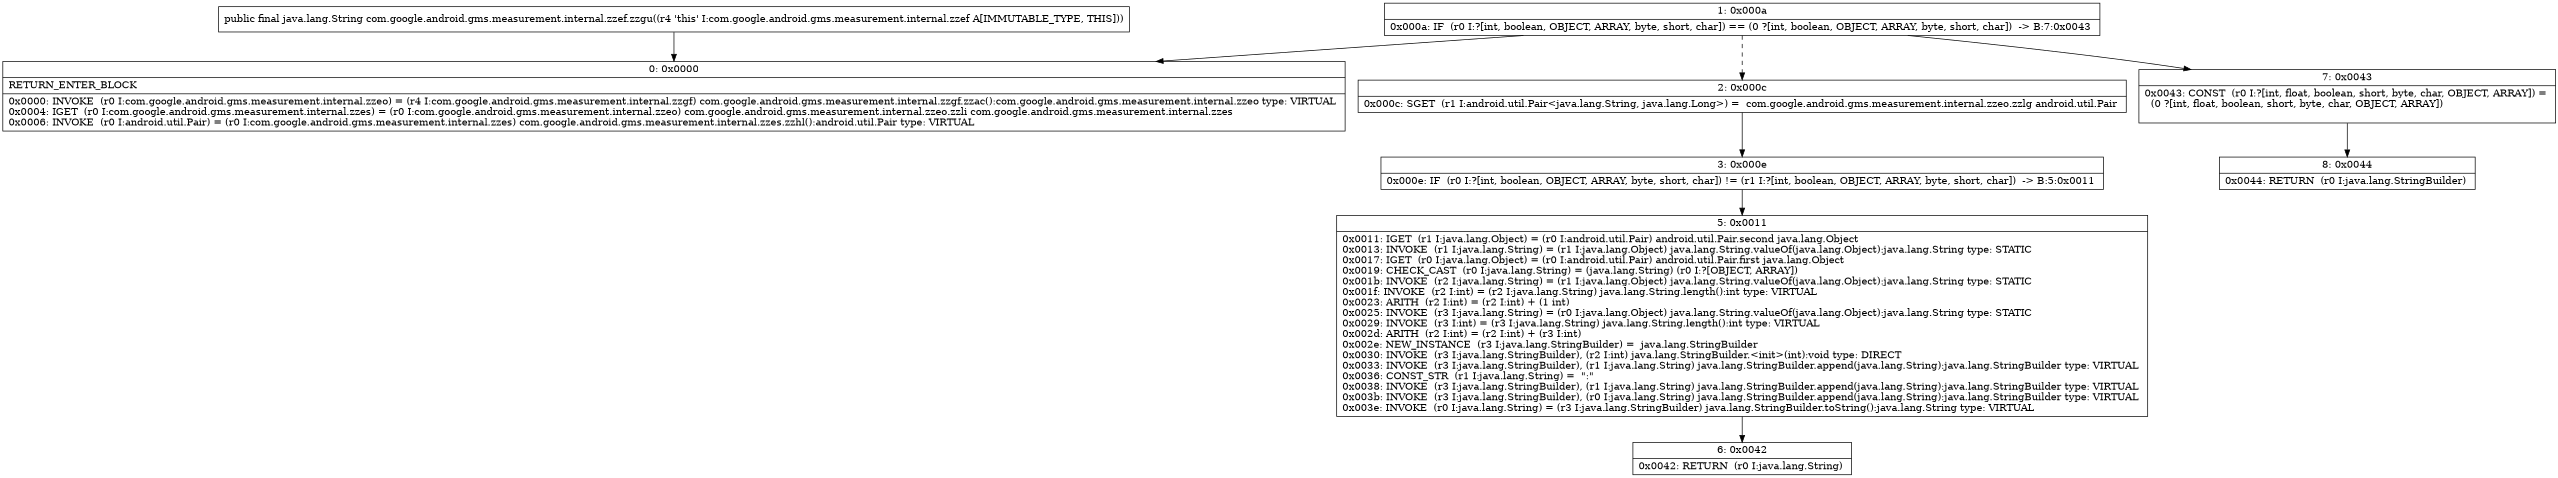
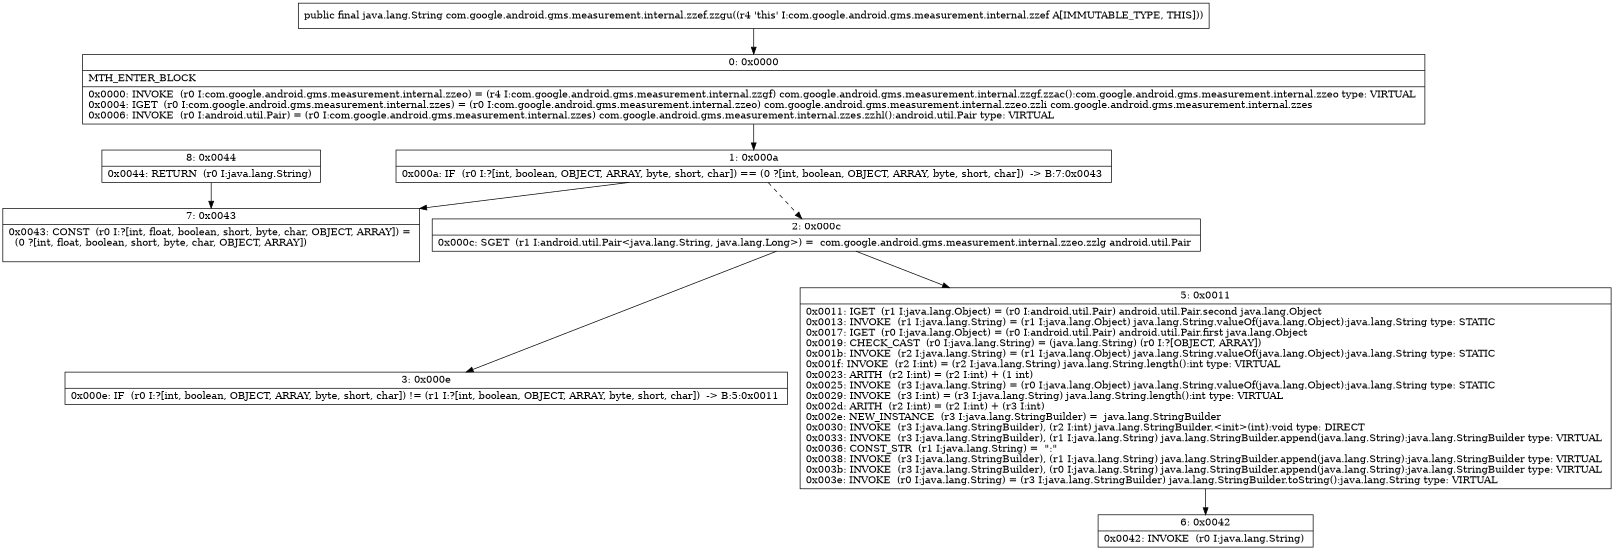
(1343, 48) -> (754, 134)
(73, 85) -> (142, 78)
(2347, 136) -> (211, 192)
(2347, 181) -> (211, 174)
(1742, 199) -> (899, 268)
(1742, 466) -> (1206, 539)
